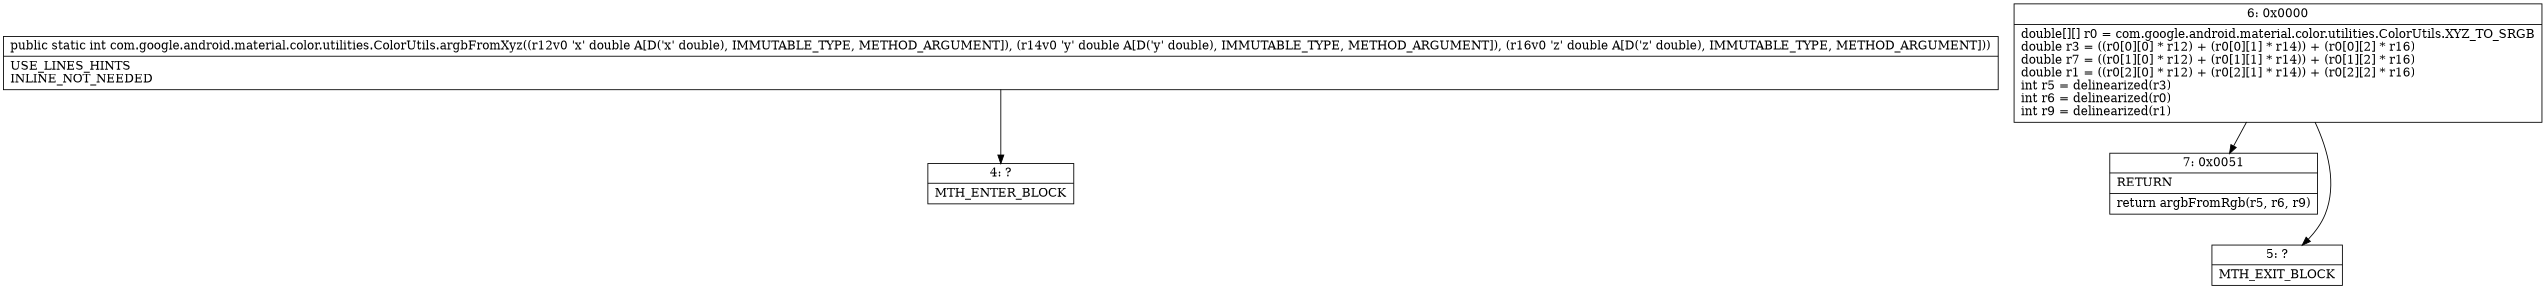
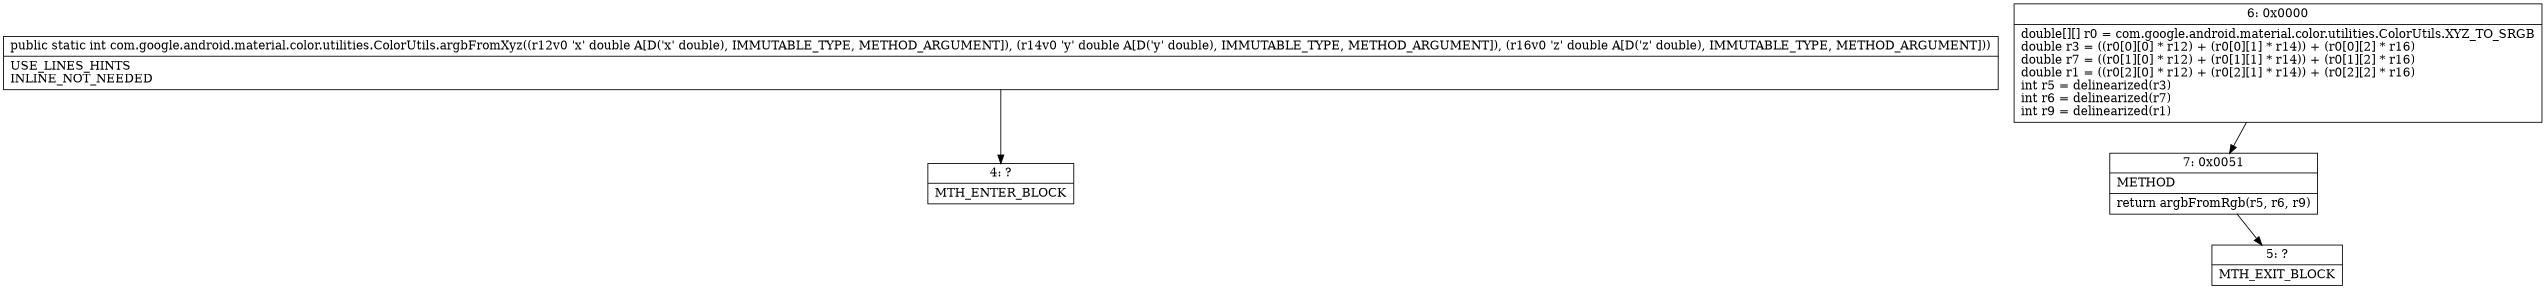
(2096, 99) -> (2096, 99)
(2331, 182) -> (2247, 226)
(2145, 183) -> (2146, 183)
